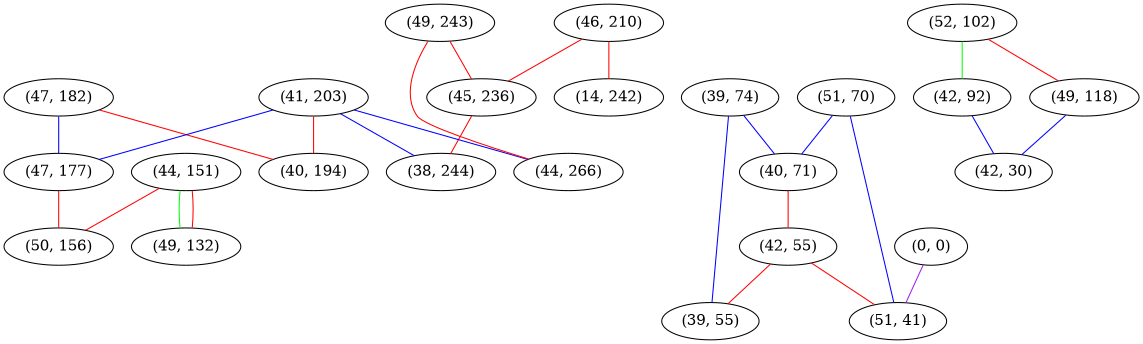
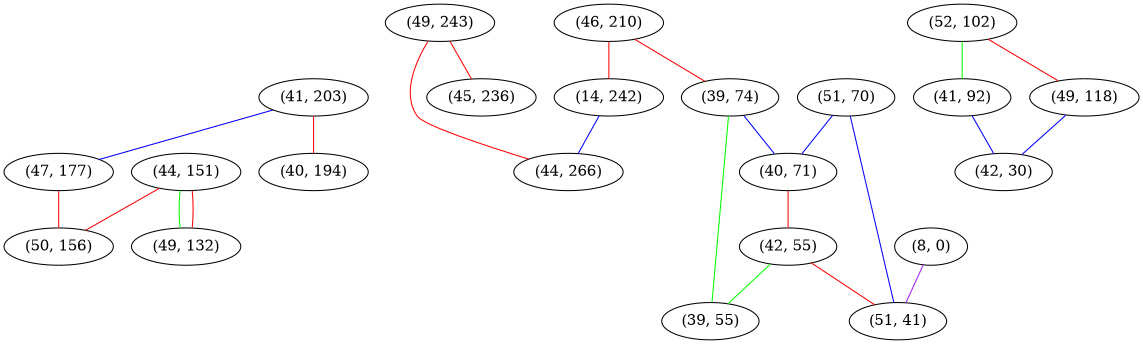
(545, 60) -> (670, 60)
(59, 97) -> none
(962, 97) -> (962, 97)
(432, 132) -> (589, 135)
(441, 172) -> none
(720, 209) -> (720, 209)
(931, 247) -> (931, 247)
(749, 284) -> (749, 284)
